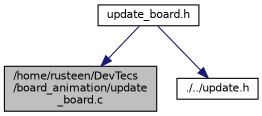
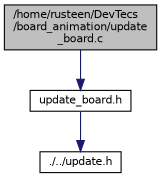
(124, 42) -> (81, 64)
